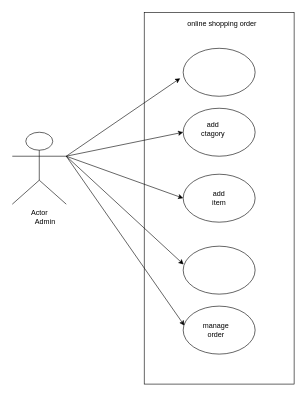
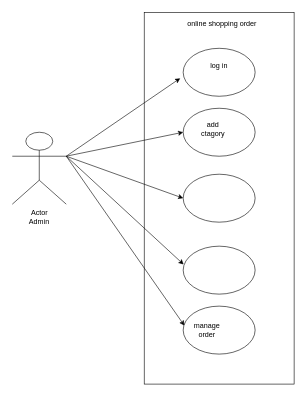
none -> (219, 66)
(219, 198) -> none
(45, 222) -> (39, 222)
(216, 330) -> (207, 330)
